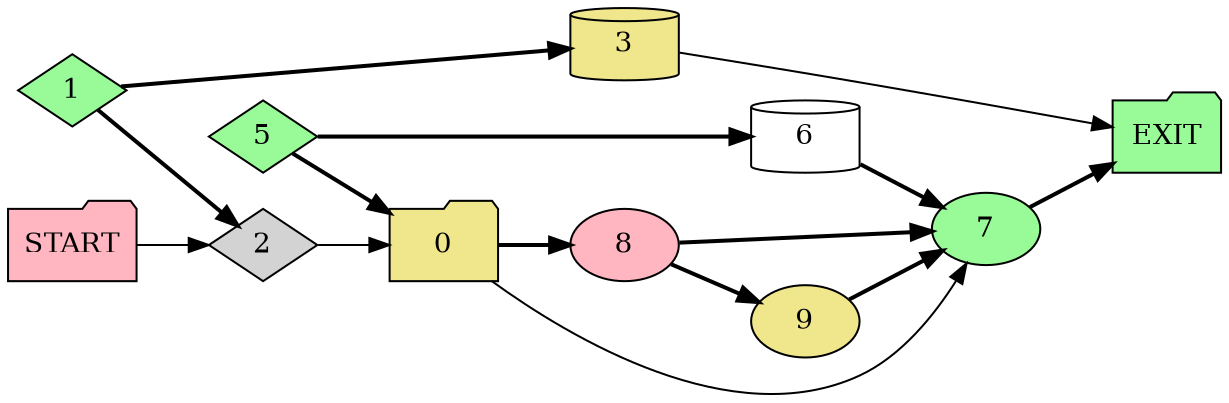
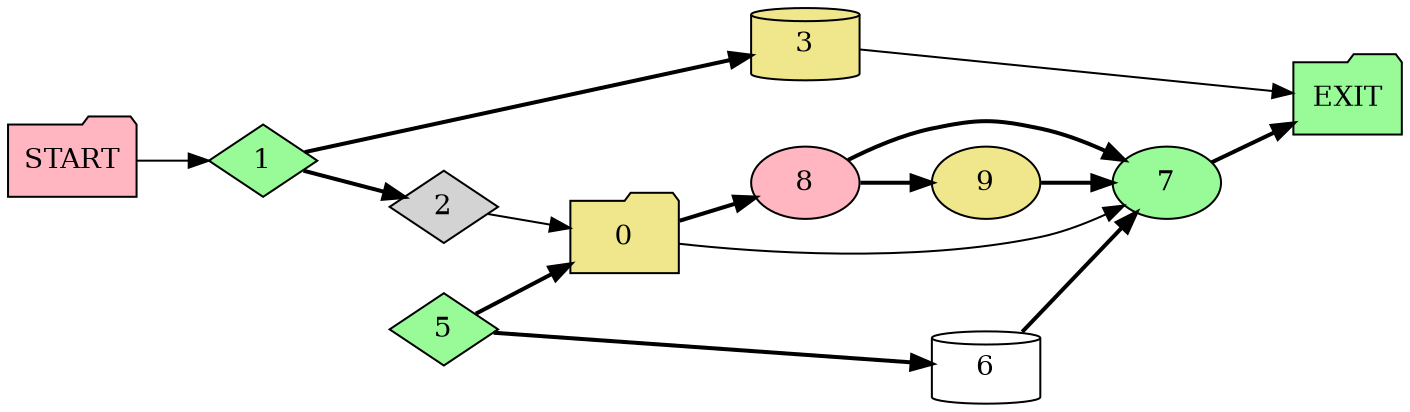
(163, 245) -> (163, 161)
